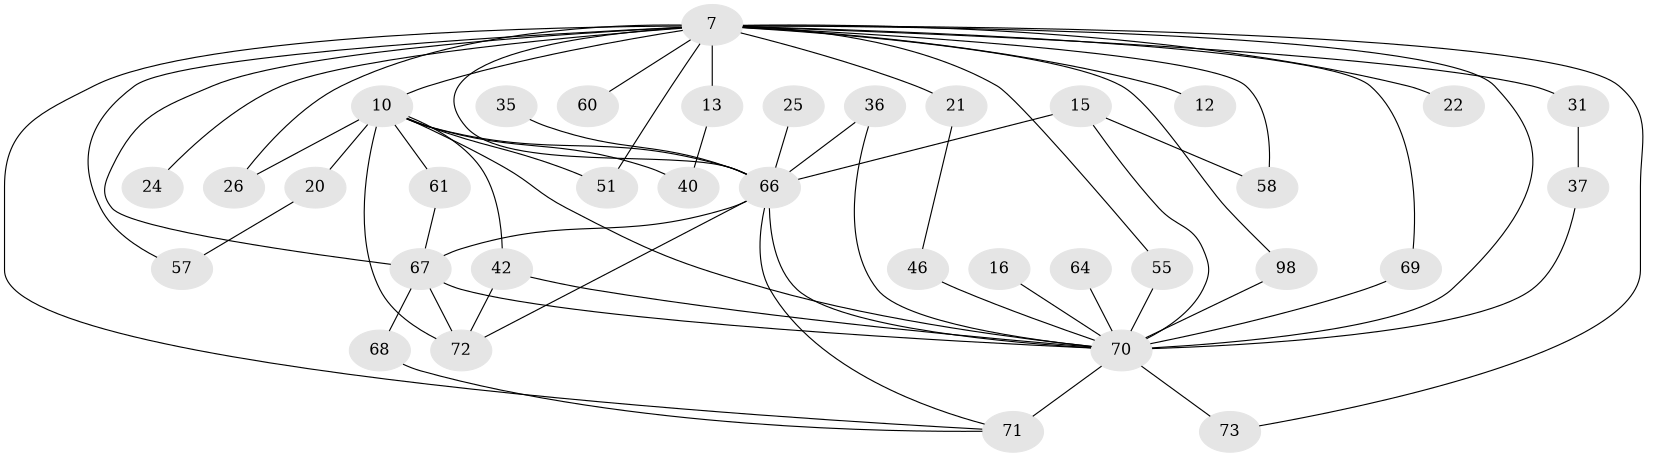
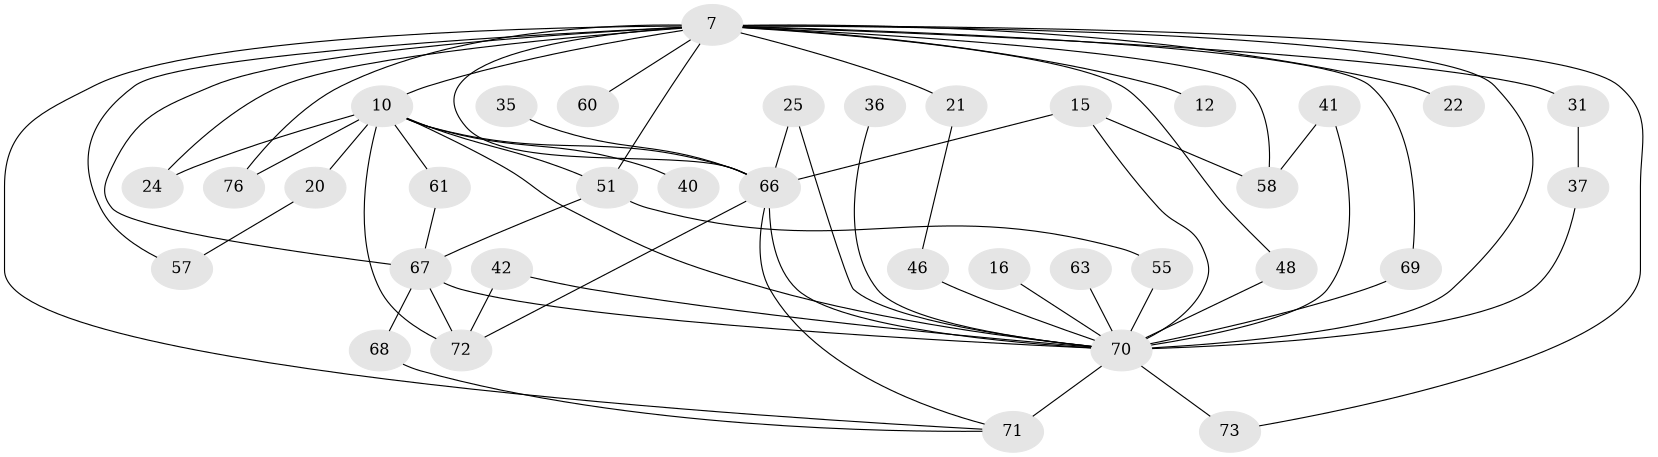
(980, 77) -> (885, 228)
(712, 106) -> none
none -> (1330, 106)
(822, 147) -> none
(479, 166) -> (256, 145)
(234, 188) -> (234, 188)
(588, 229) -> (512, 227)
(1081, 269) -> (1081, 269)
(1287, 269) -> (1287, 269)
none -> (886, 307)
